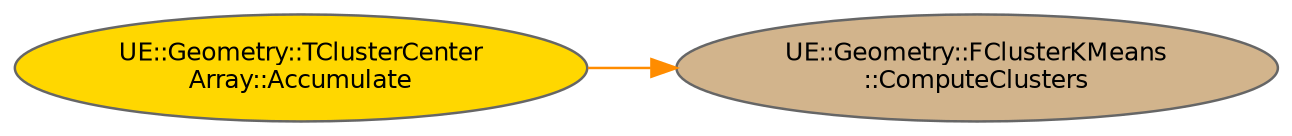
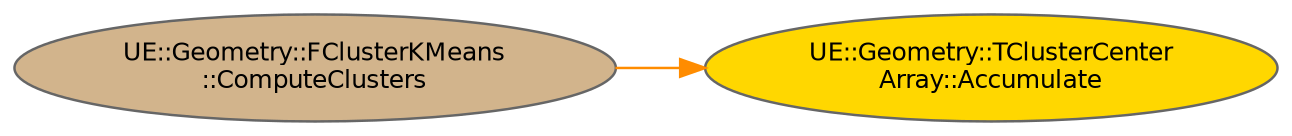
(619, 68) -> (648, 68)
